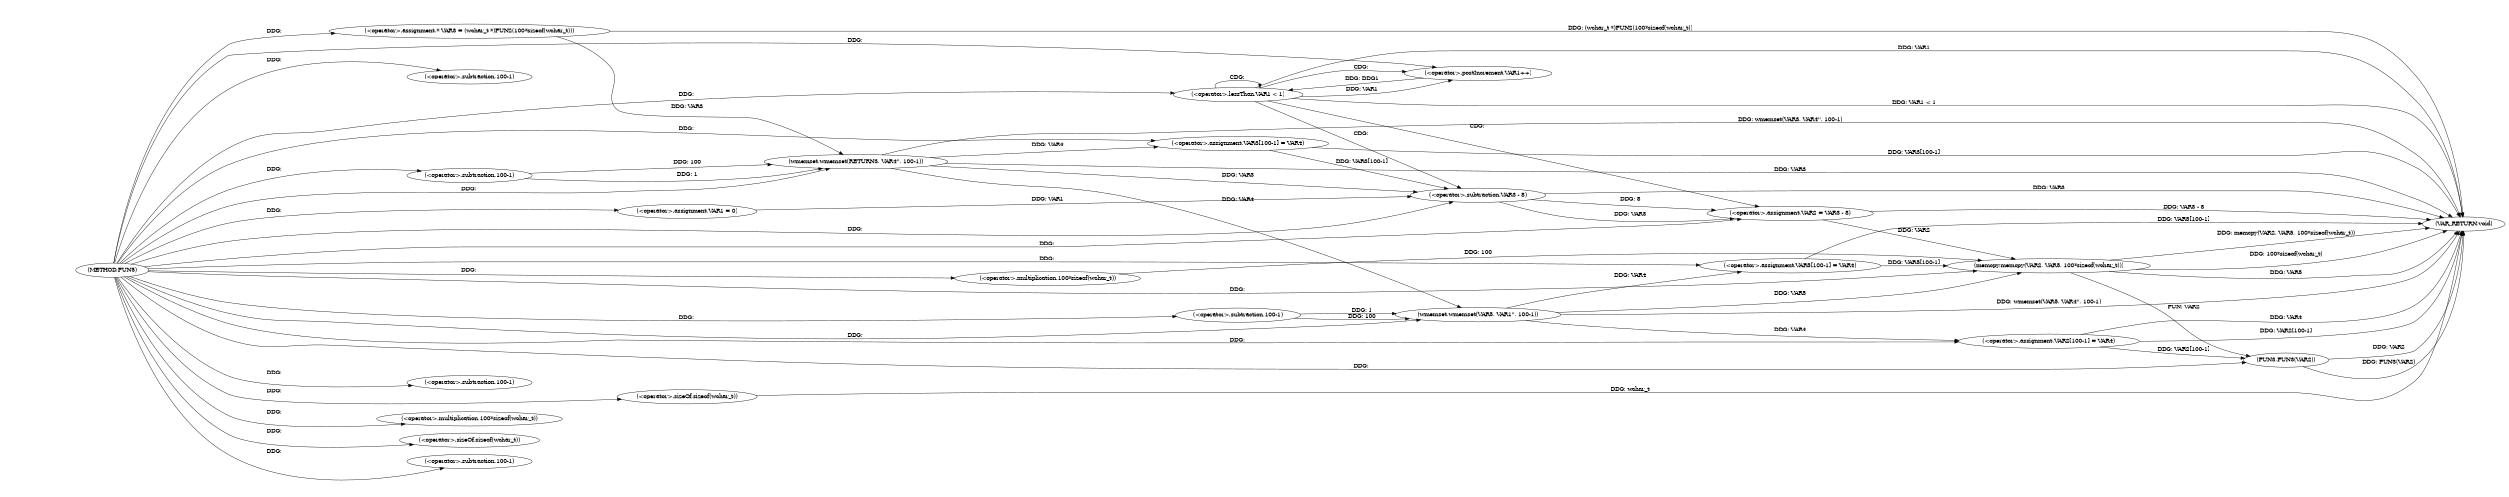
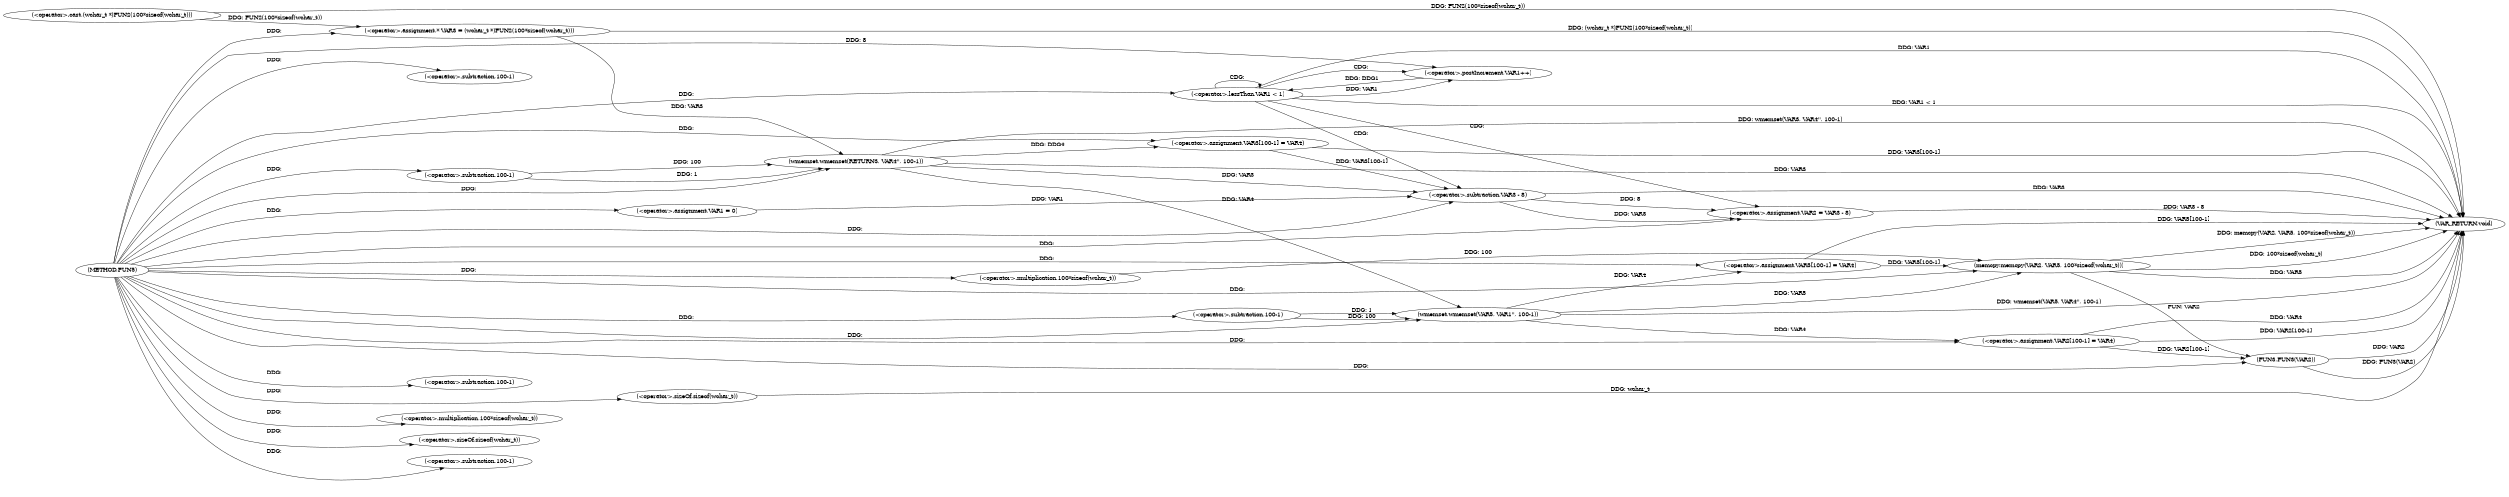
none -> (112, 15)
(856, 40) -> (856, 40)
(1048, 145) -> (1048, 145)
(1917, 239) -> none
